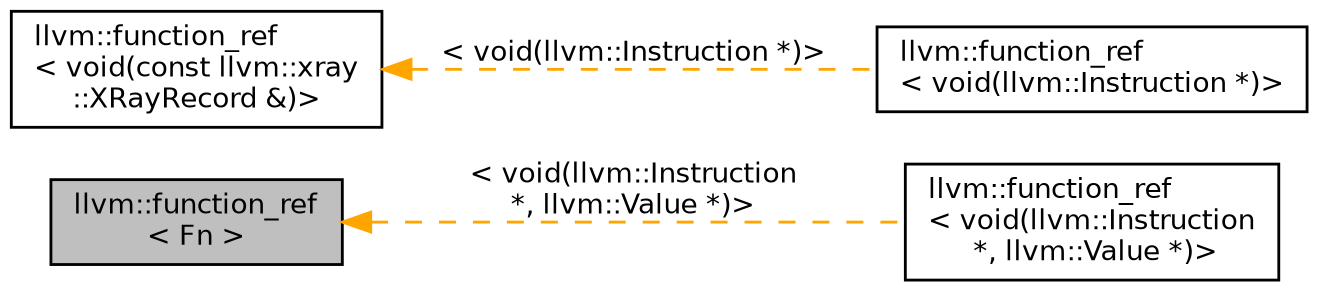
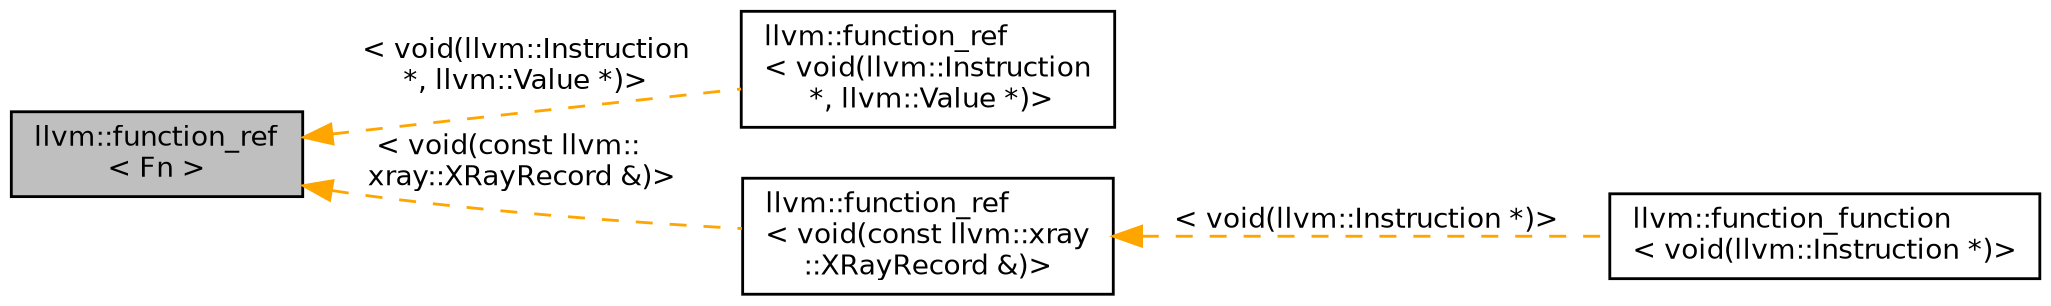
(1092, 69) -> (1825, 236)
none -> (536, 214)
